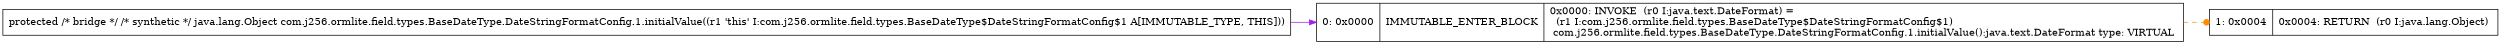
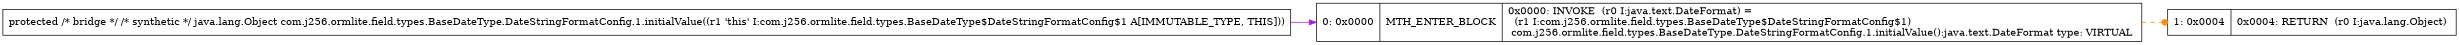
(1462, 22) -> (1441, 22)
